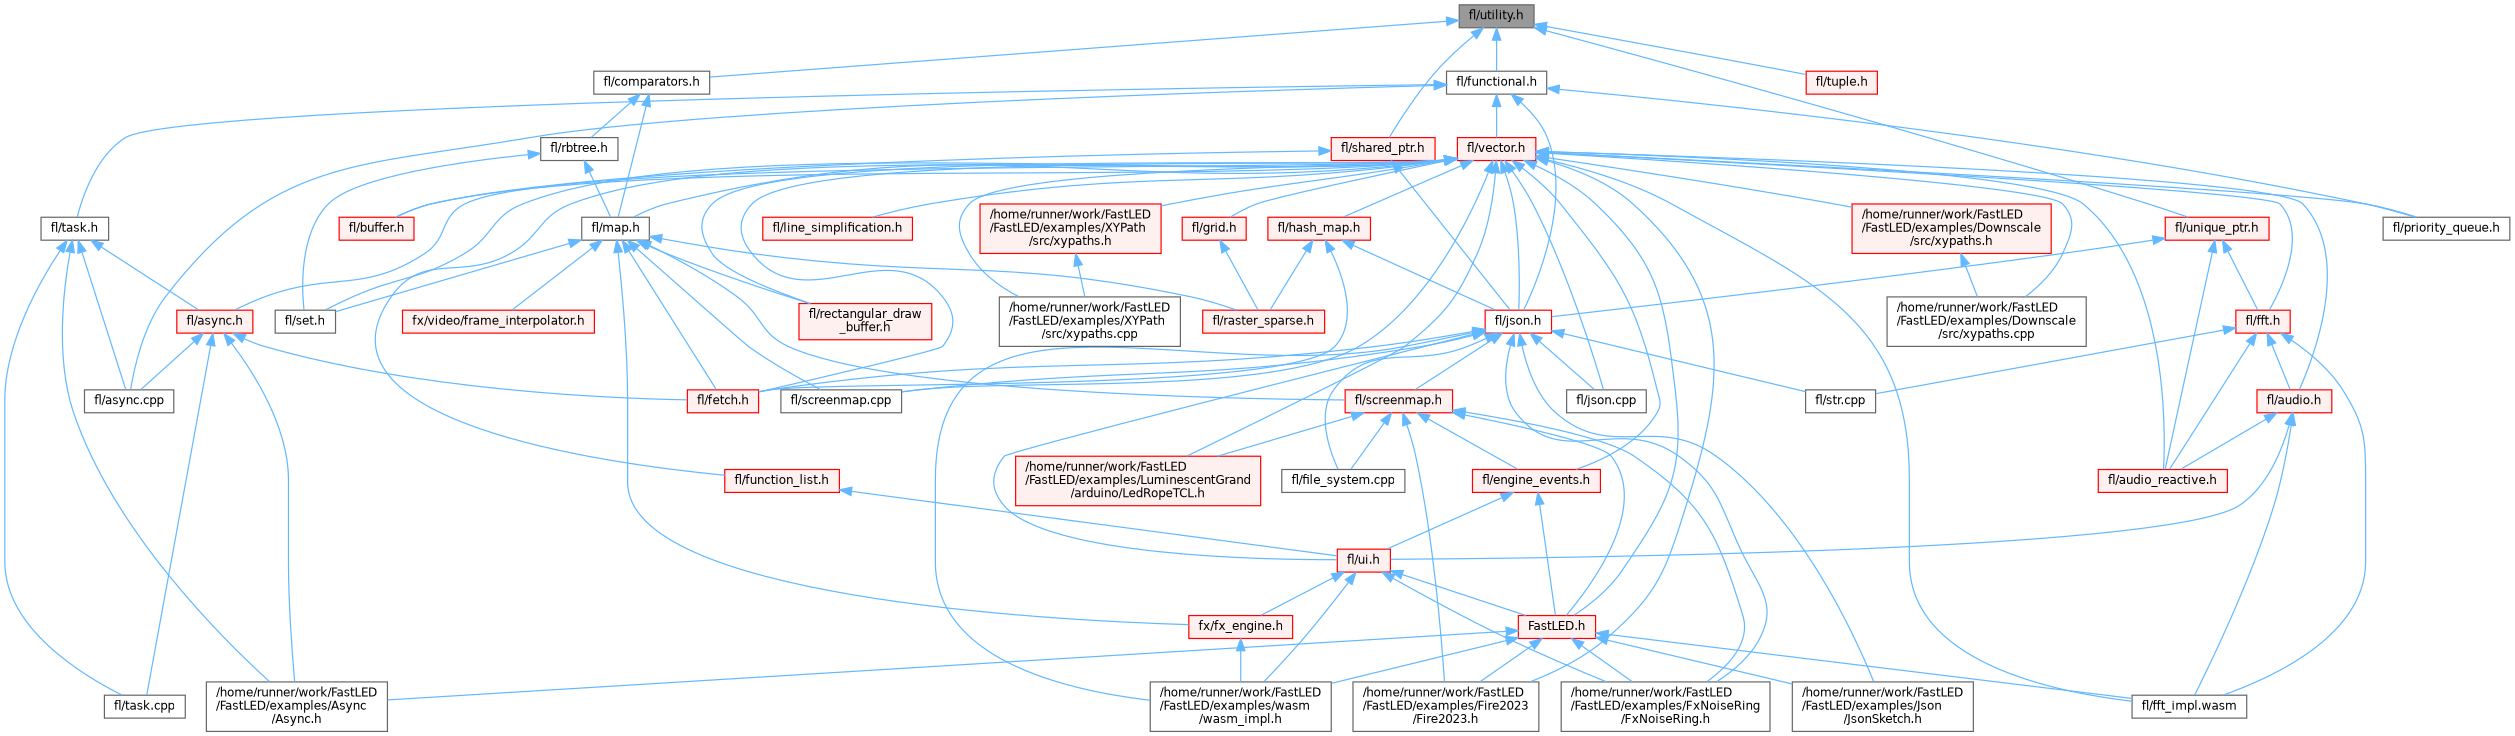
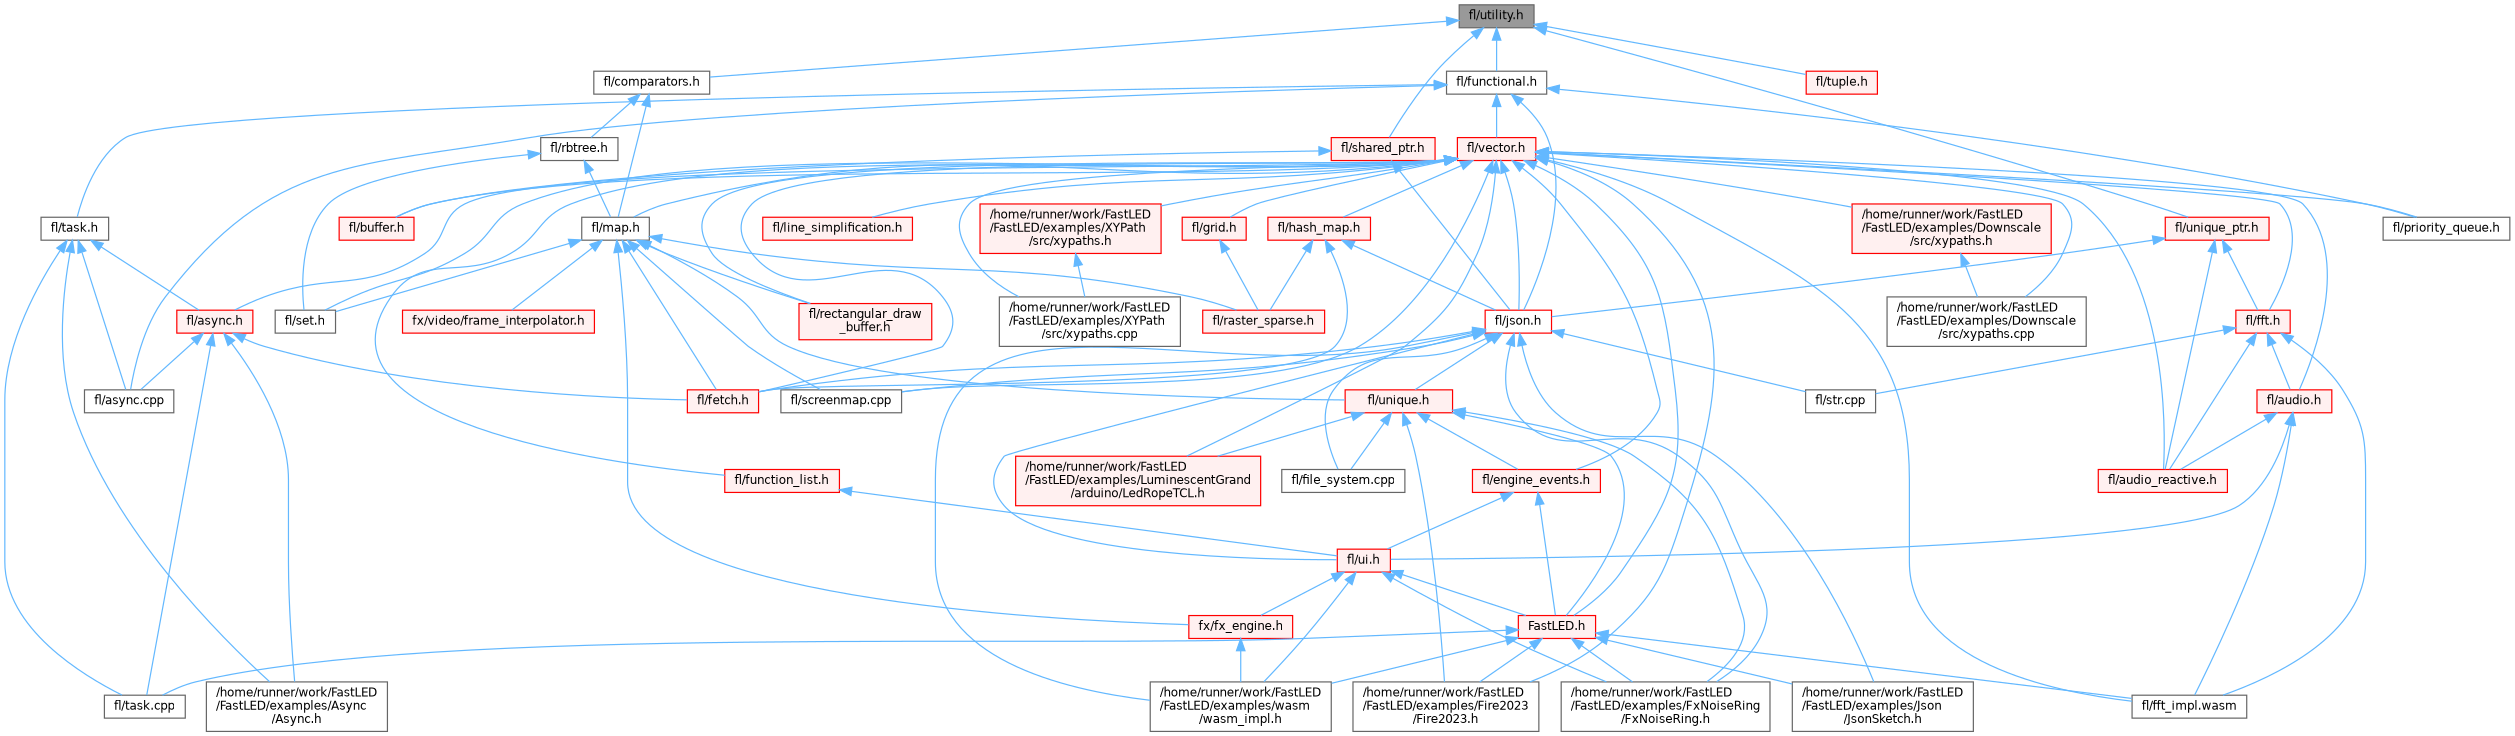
(1399, 401) -> (1399, 401)
(1606, 401) -> none
(947, 666) -> (832, 642)
